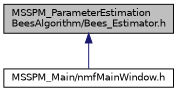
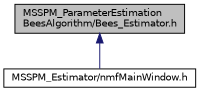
(89, 78) -> (100, 78)
